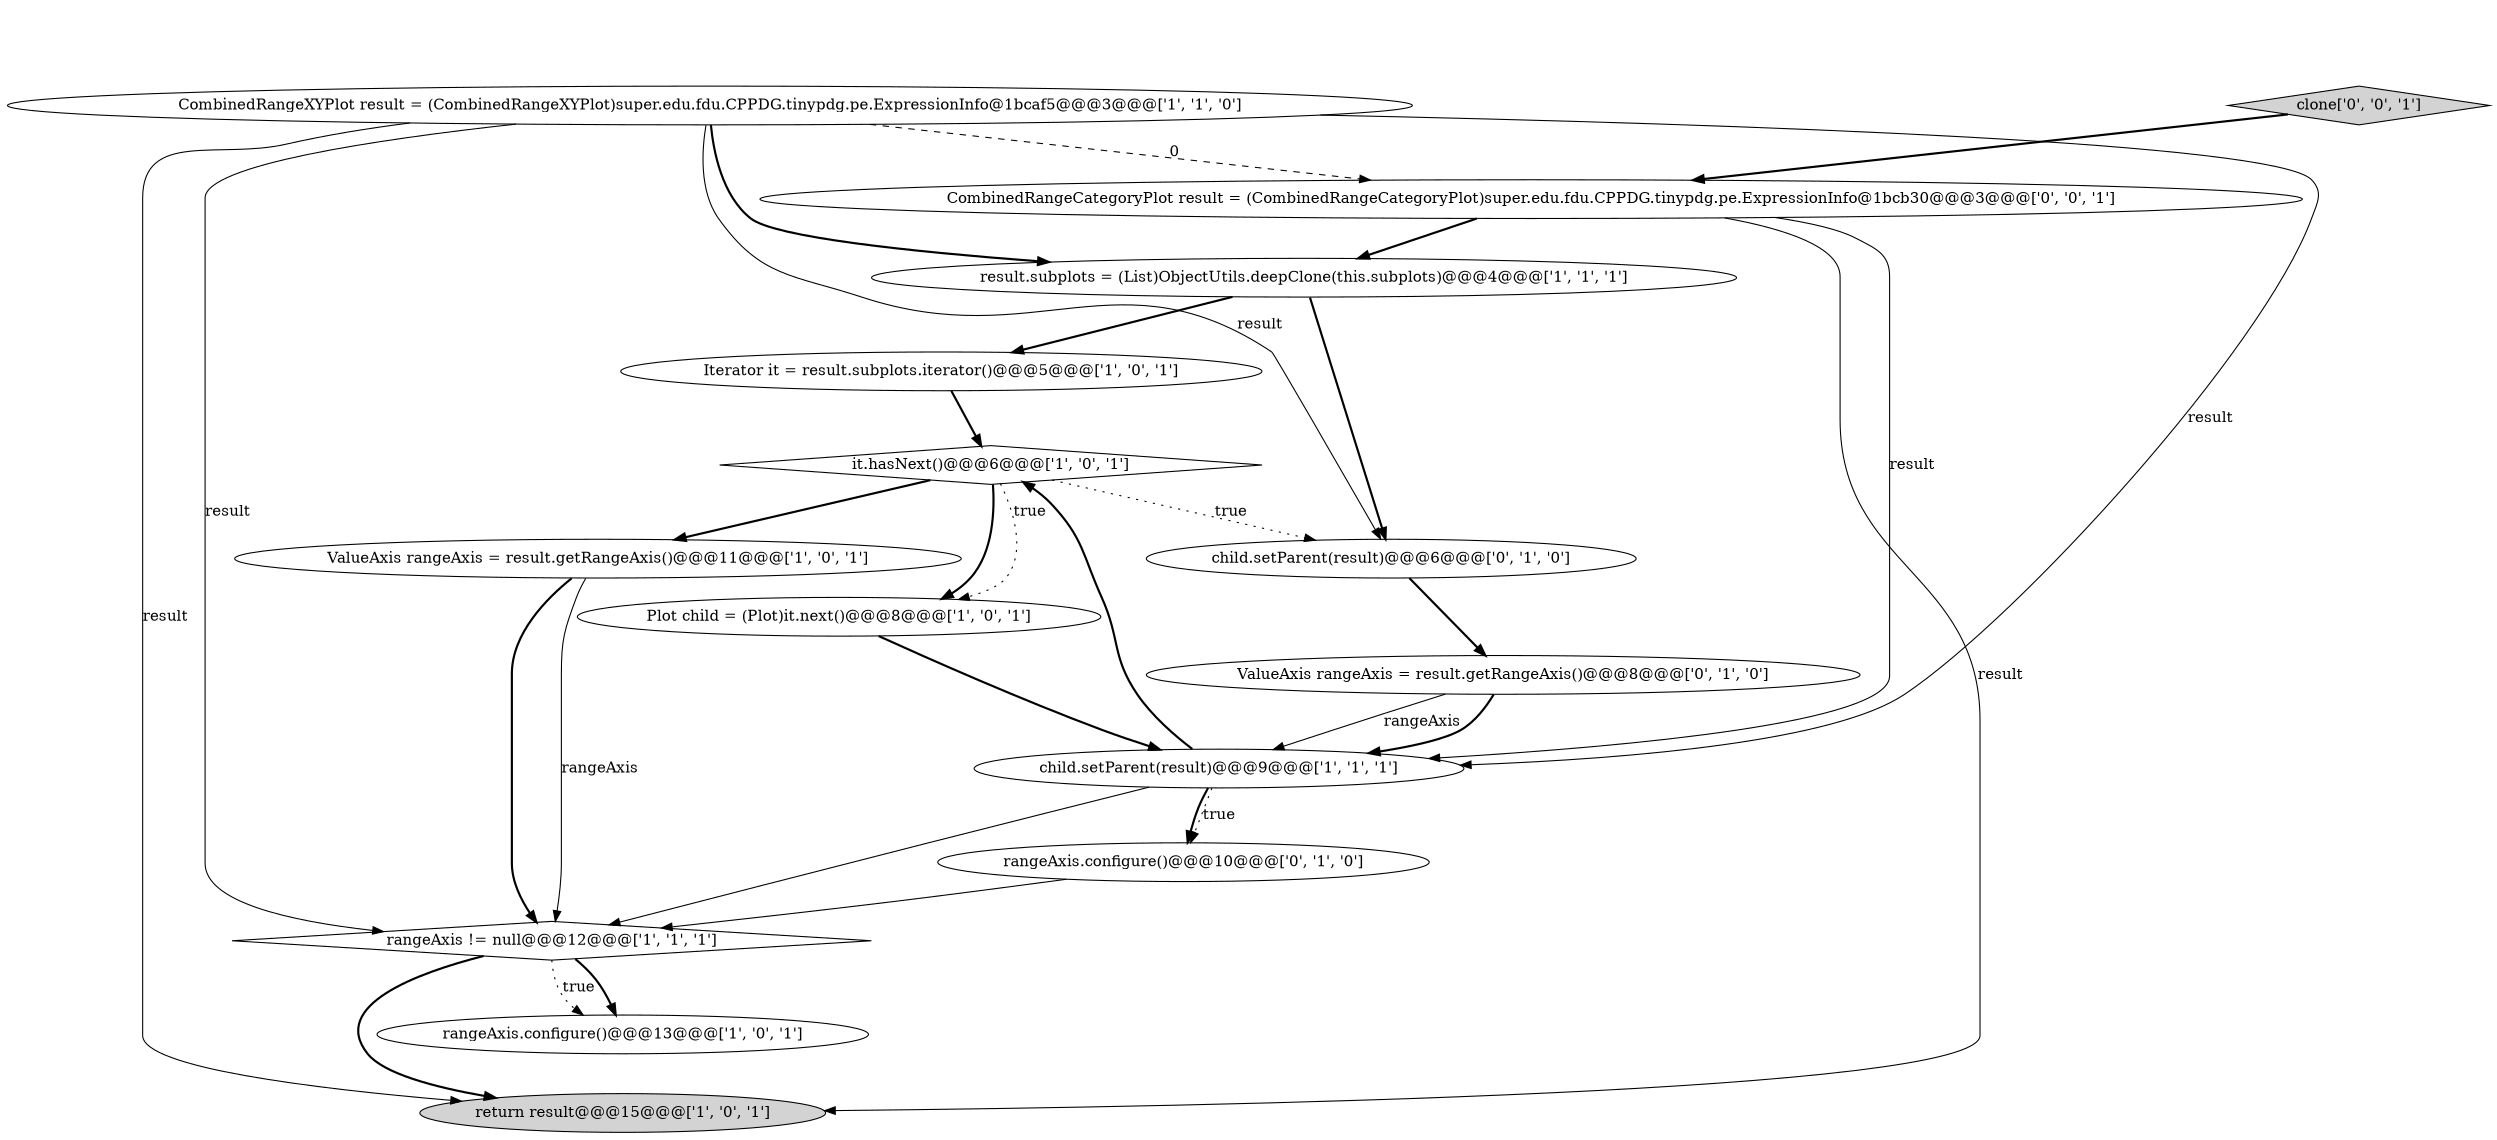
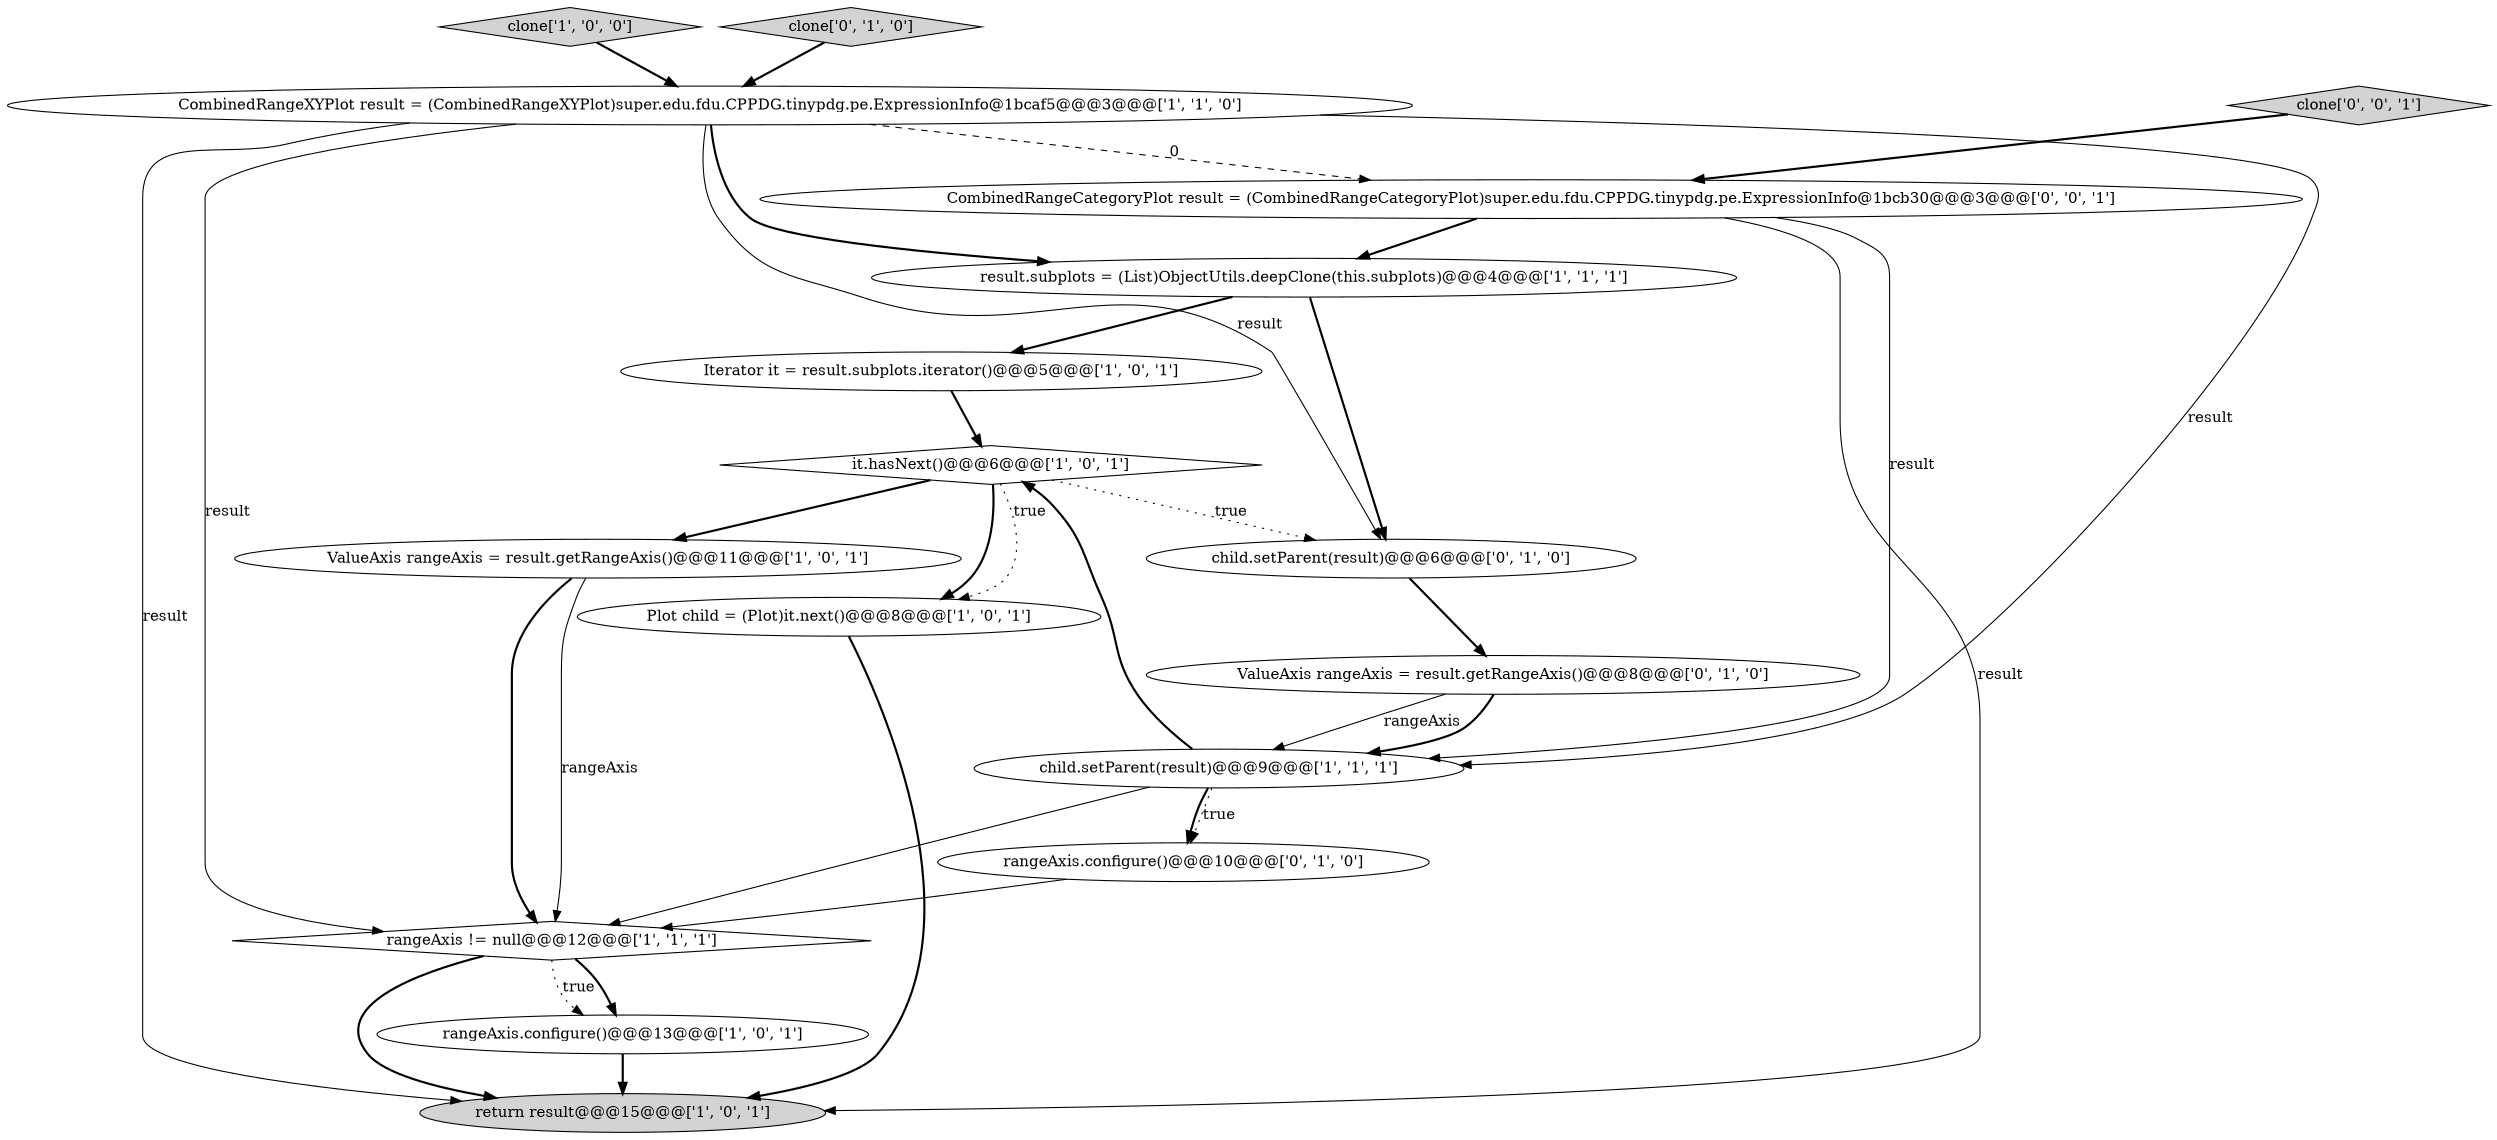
none -> (570, 27)
none -> (851, 27)
(1013, 695) -> (923, 907)
none -> (623, 1068)
